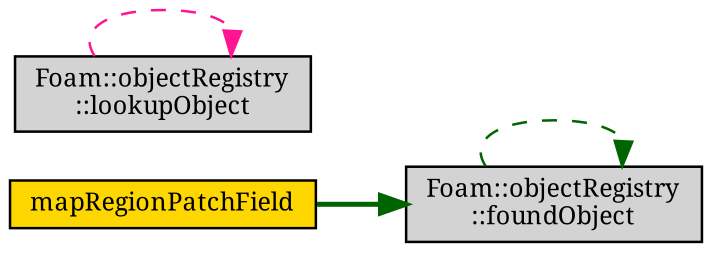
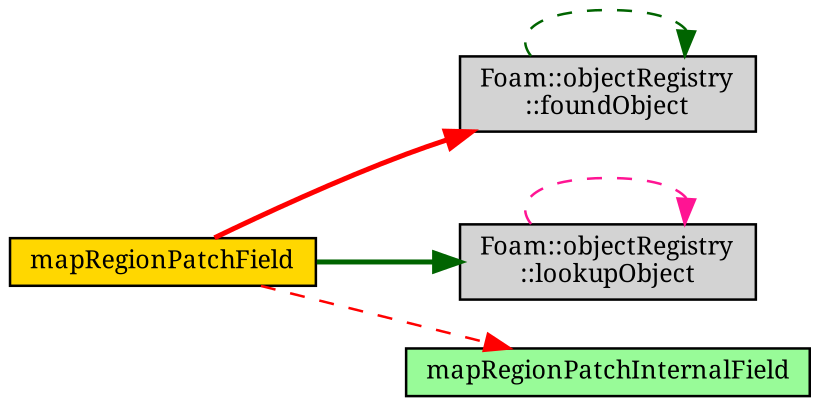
(349, 204) -> (330, 185)
none -> (376, 262)
none -> (608, 372)
